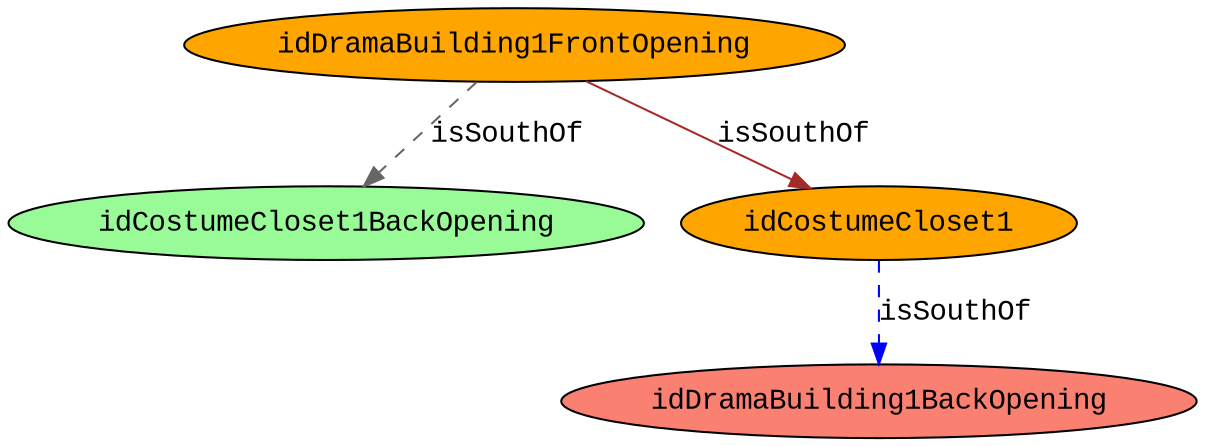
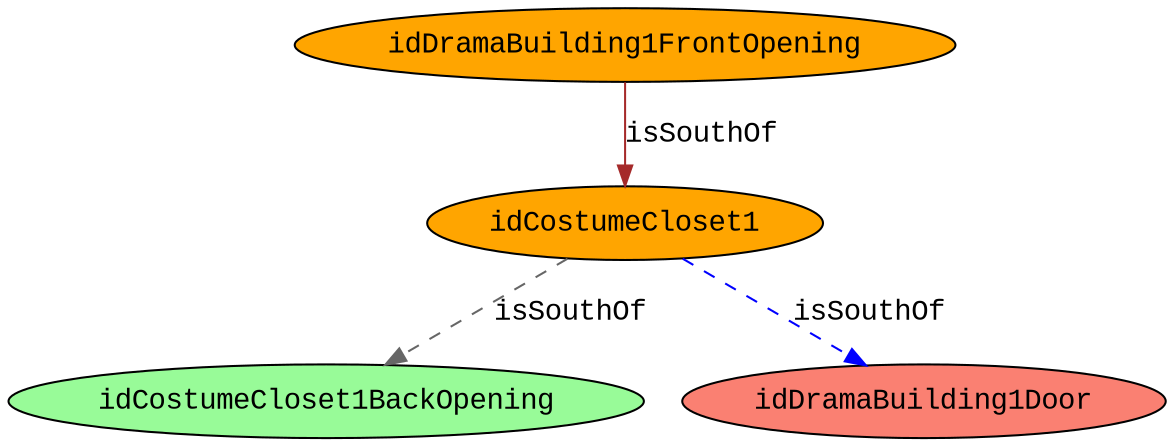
(428, 127) -> (485, 307)
(879, 401) -> (924, 401)
